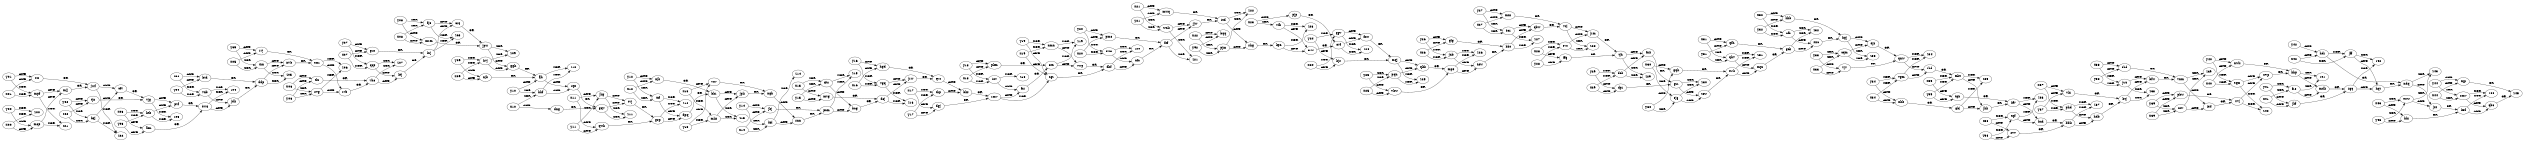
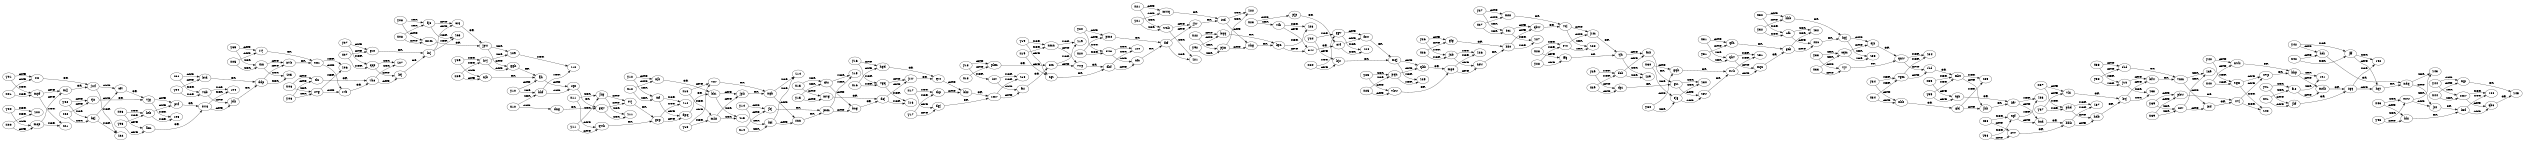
none -> (1251, 37)
(2335, 54) -> (2322, 46)
(555, 71) -> (542, 60)
none -> (783, 84)
(979, 84) -> none
(587, 94) -> (587, 94)
(1027, 99) -> (1005, 85)
